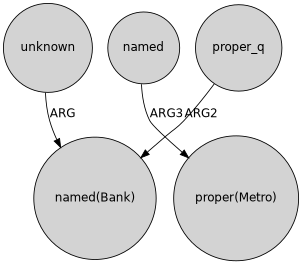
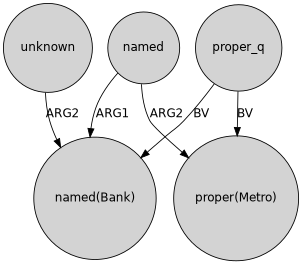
none -> (100, 99)
none -> (238, 109)
(63, 114) -> (63, 114)
(167, 114) -> (167, 114)
(201, 114) -> (201, 114)
